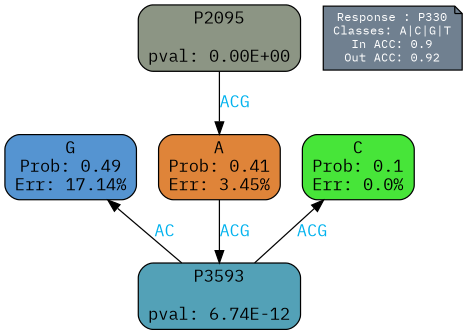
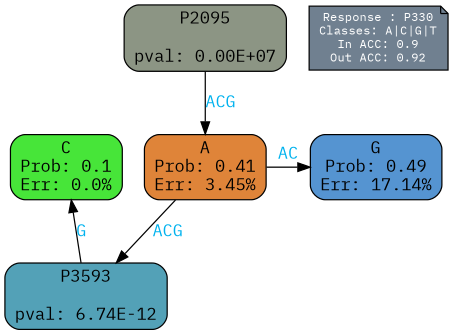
(219, 38) -> (205, 38)
(312, 232) -> (82, 232)
(150, 236) -> (282, 167)
